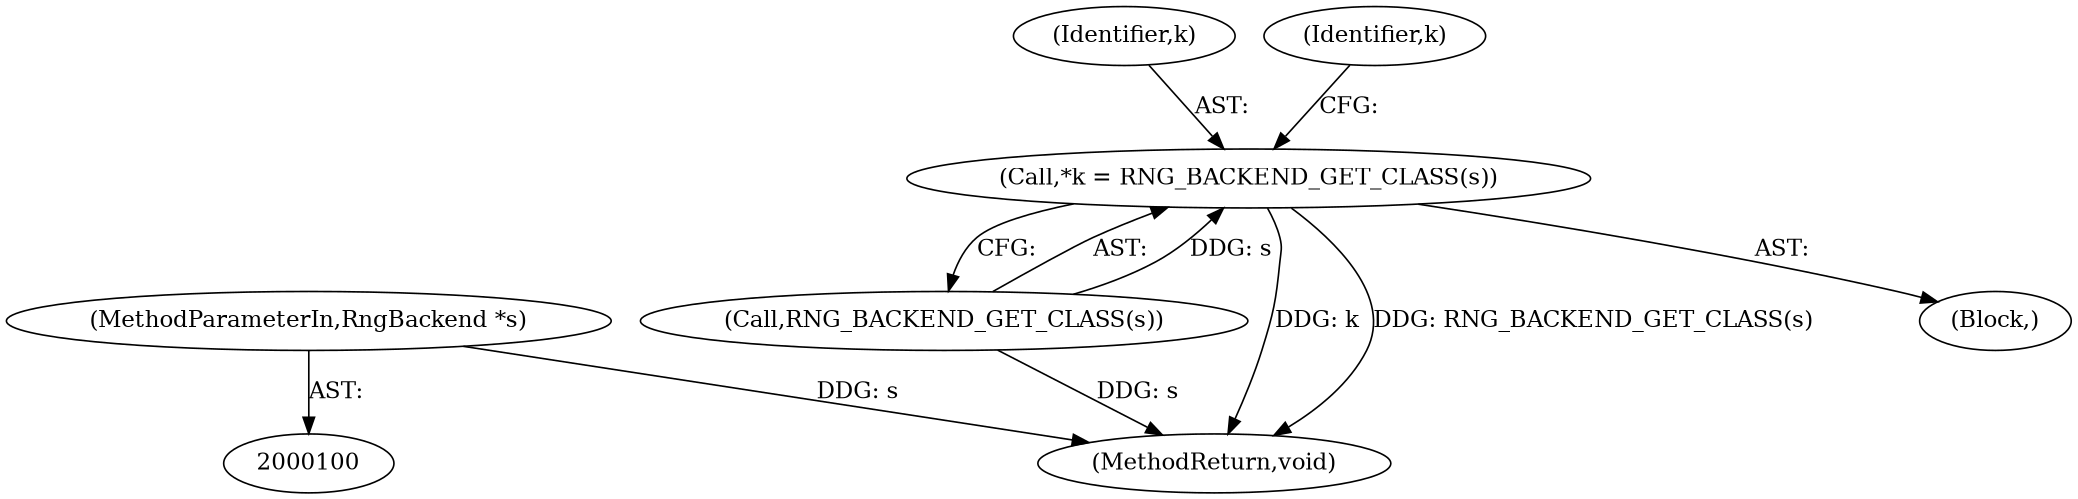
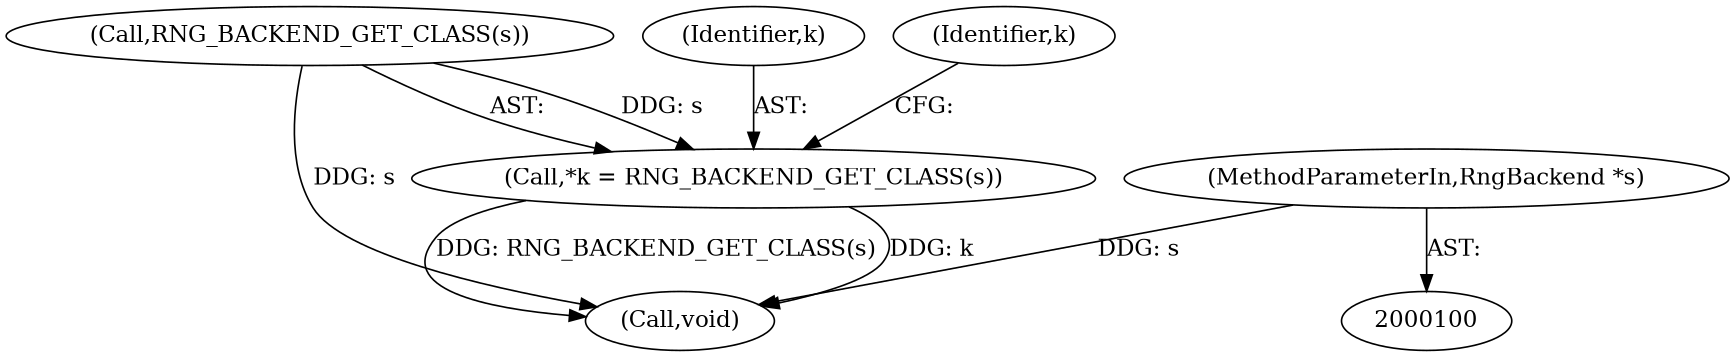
(1002, 224) -> none
(1995, 321) -> none
(1214, 463) -> (680, 321)
